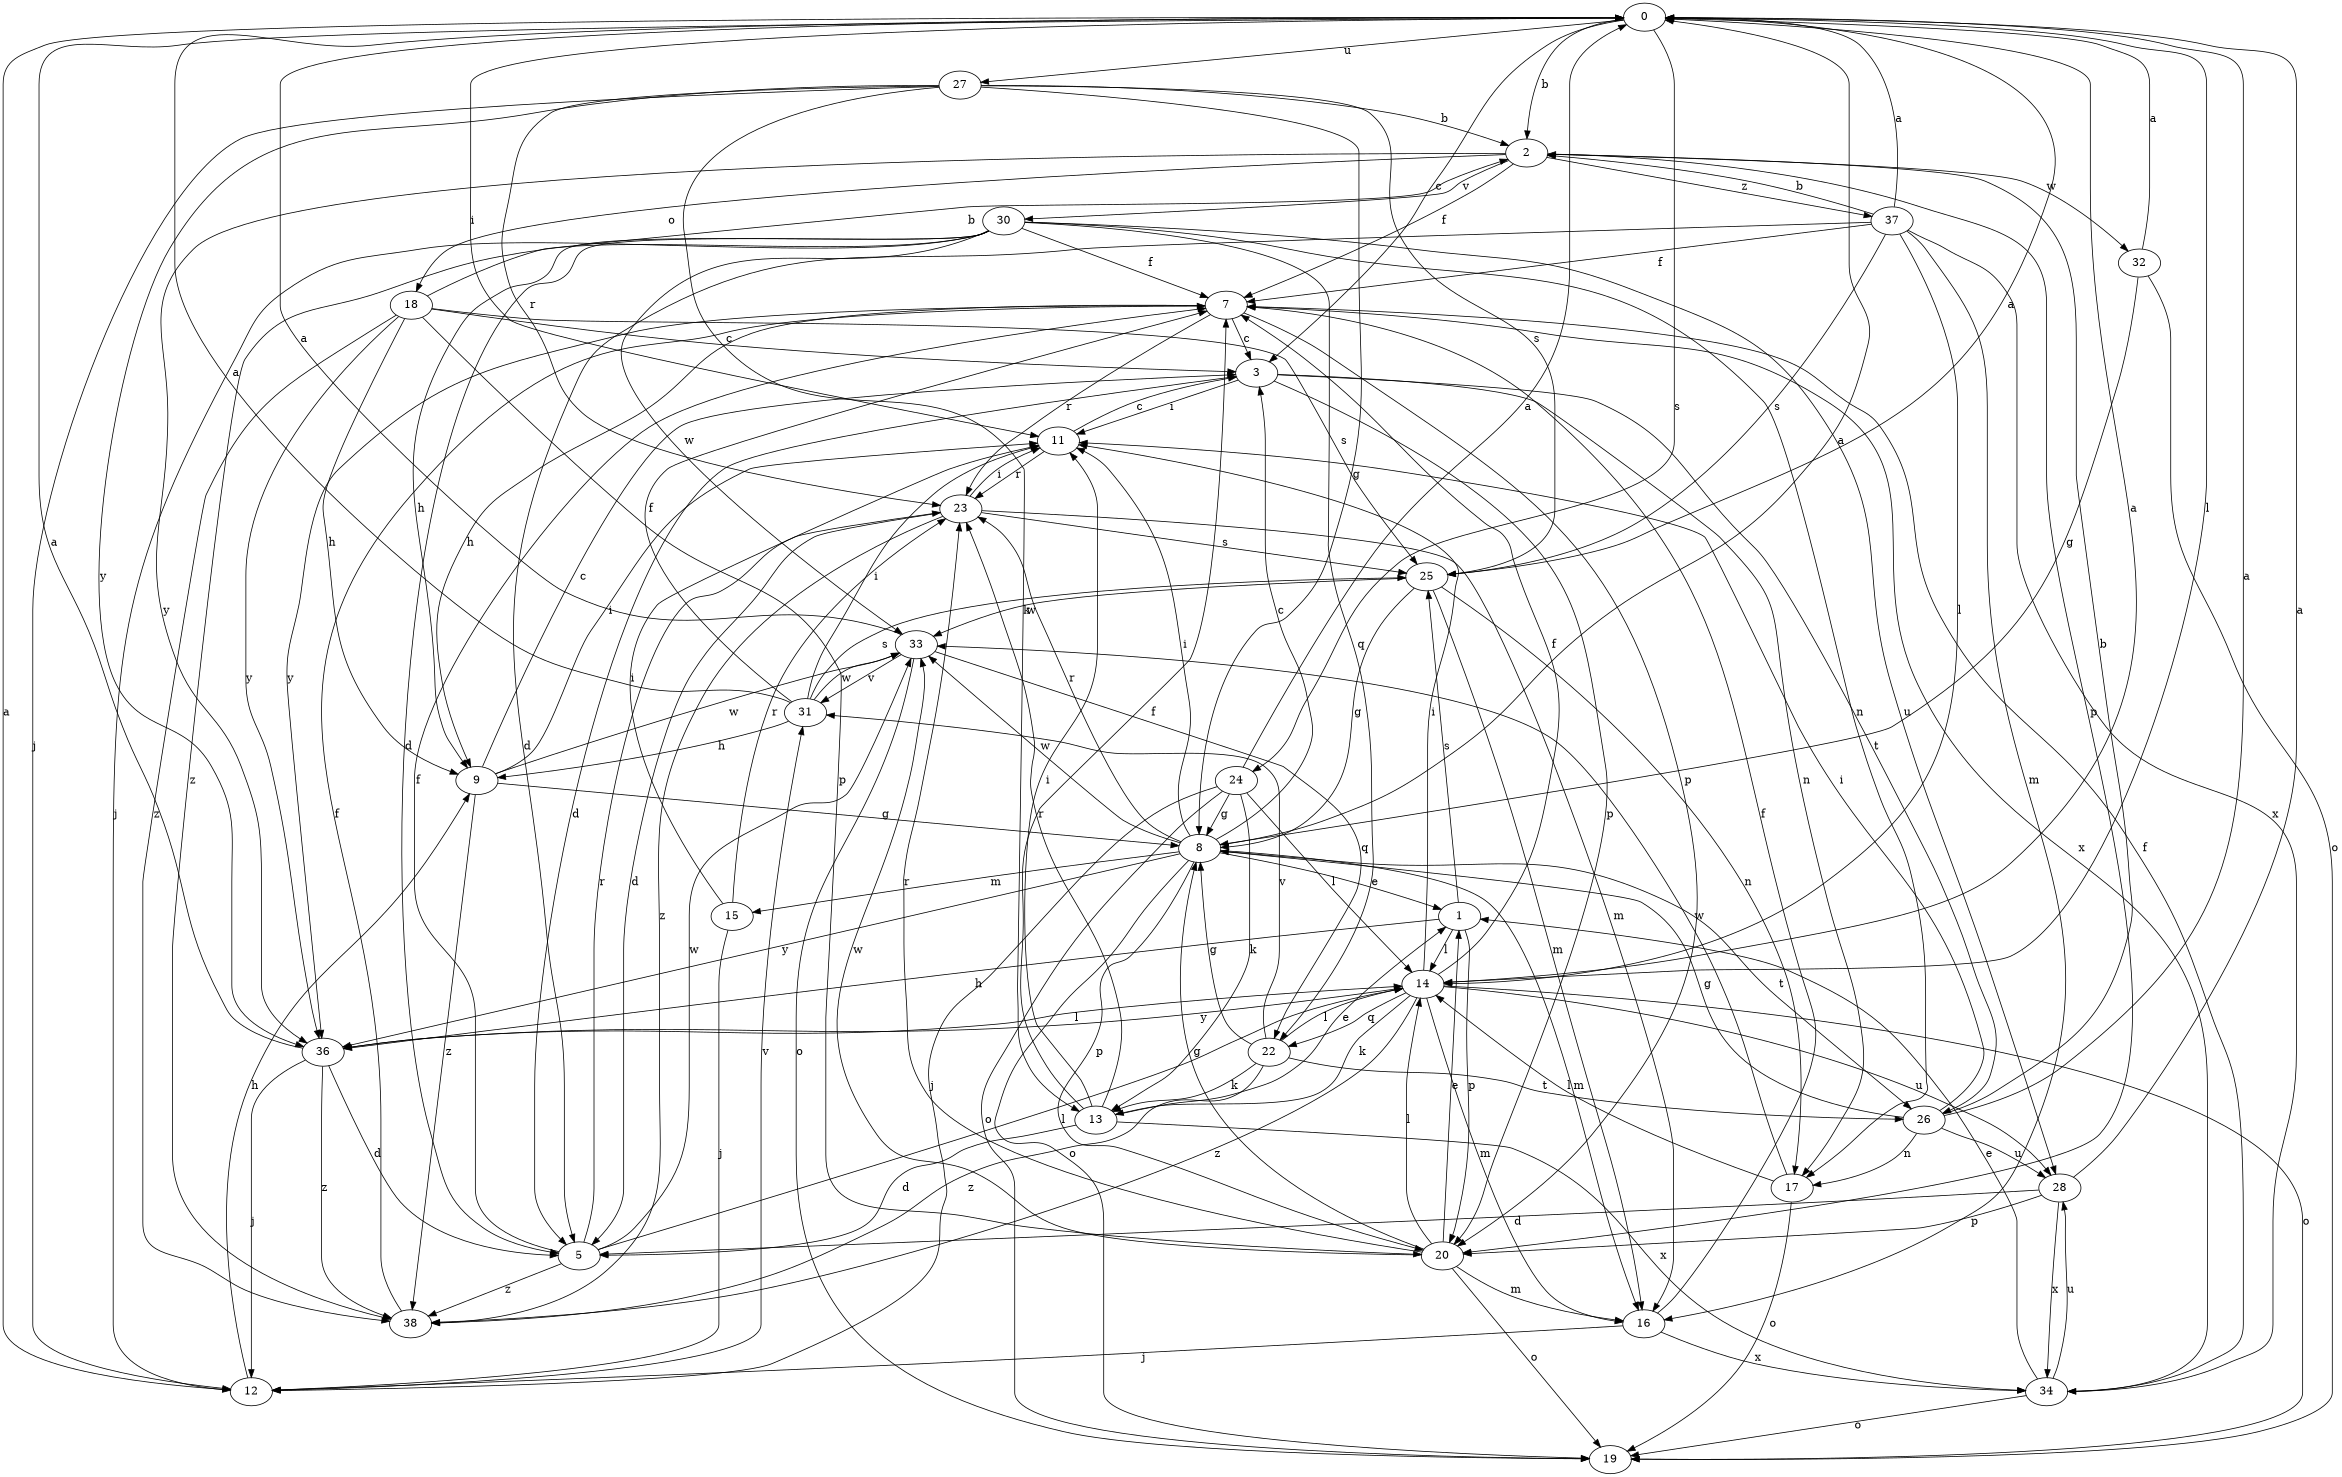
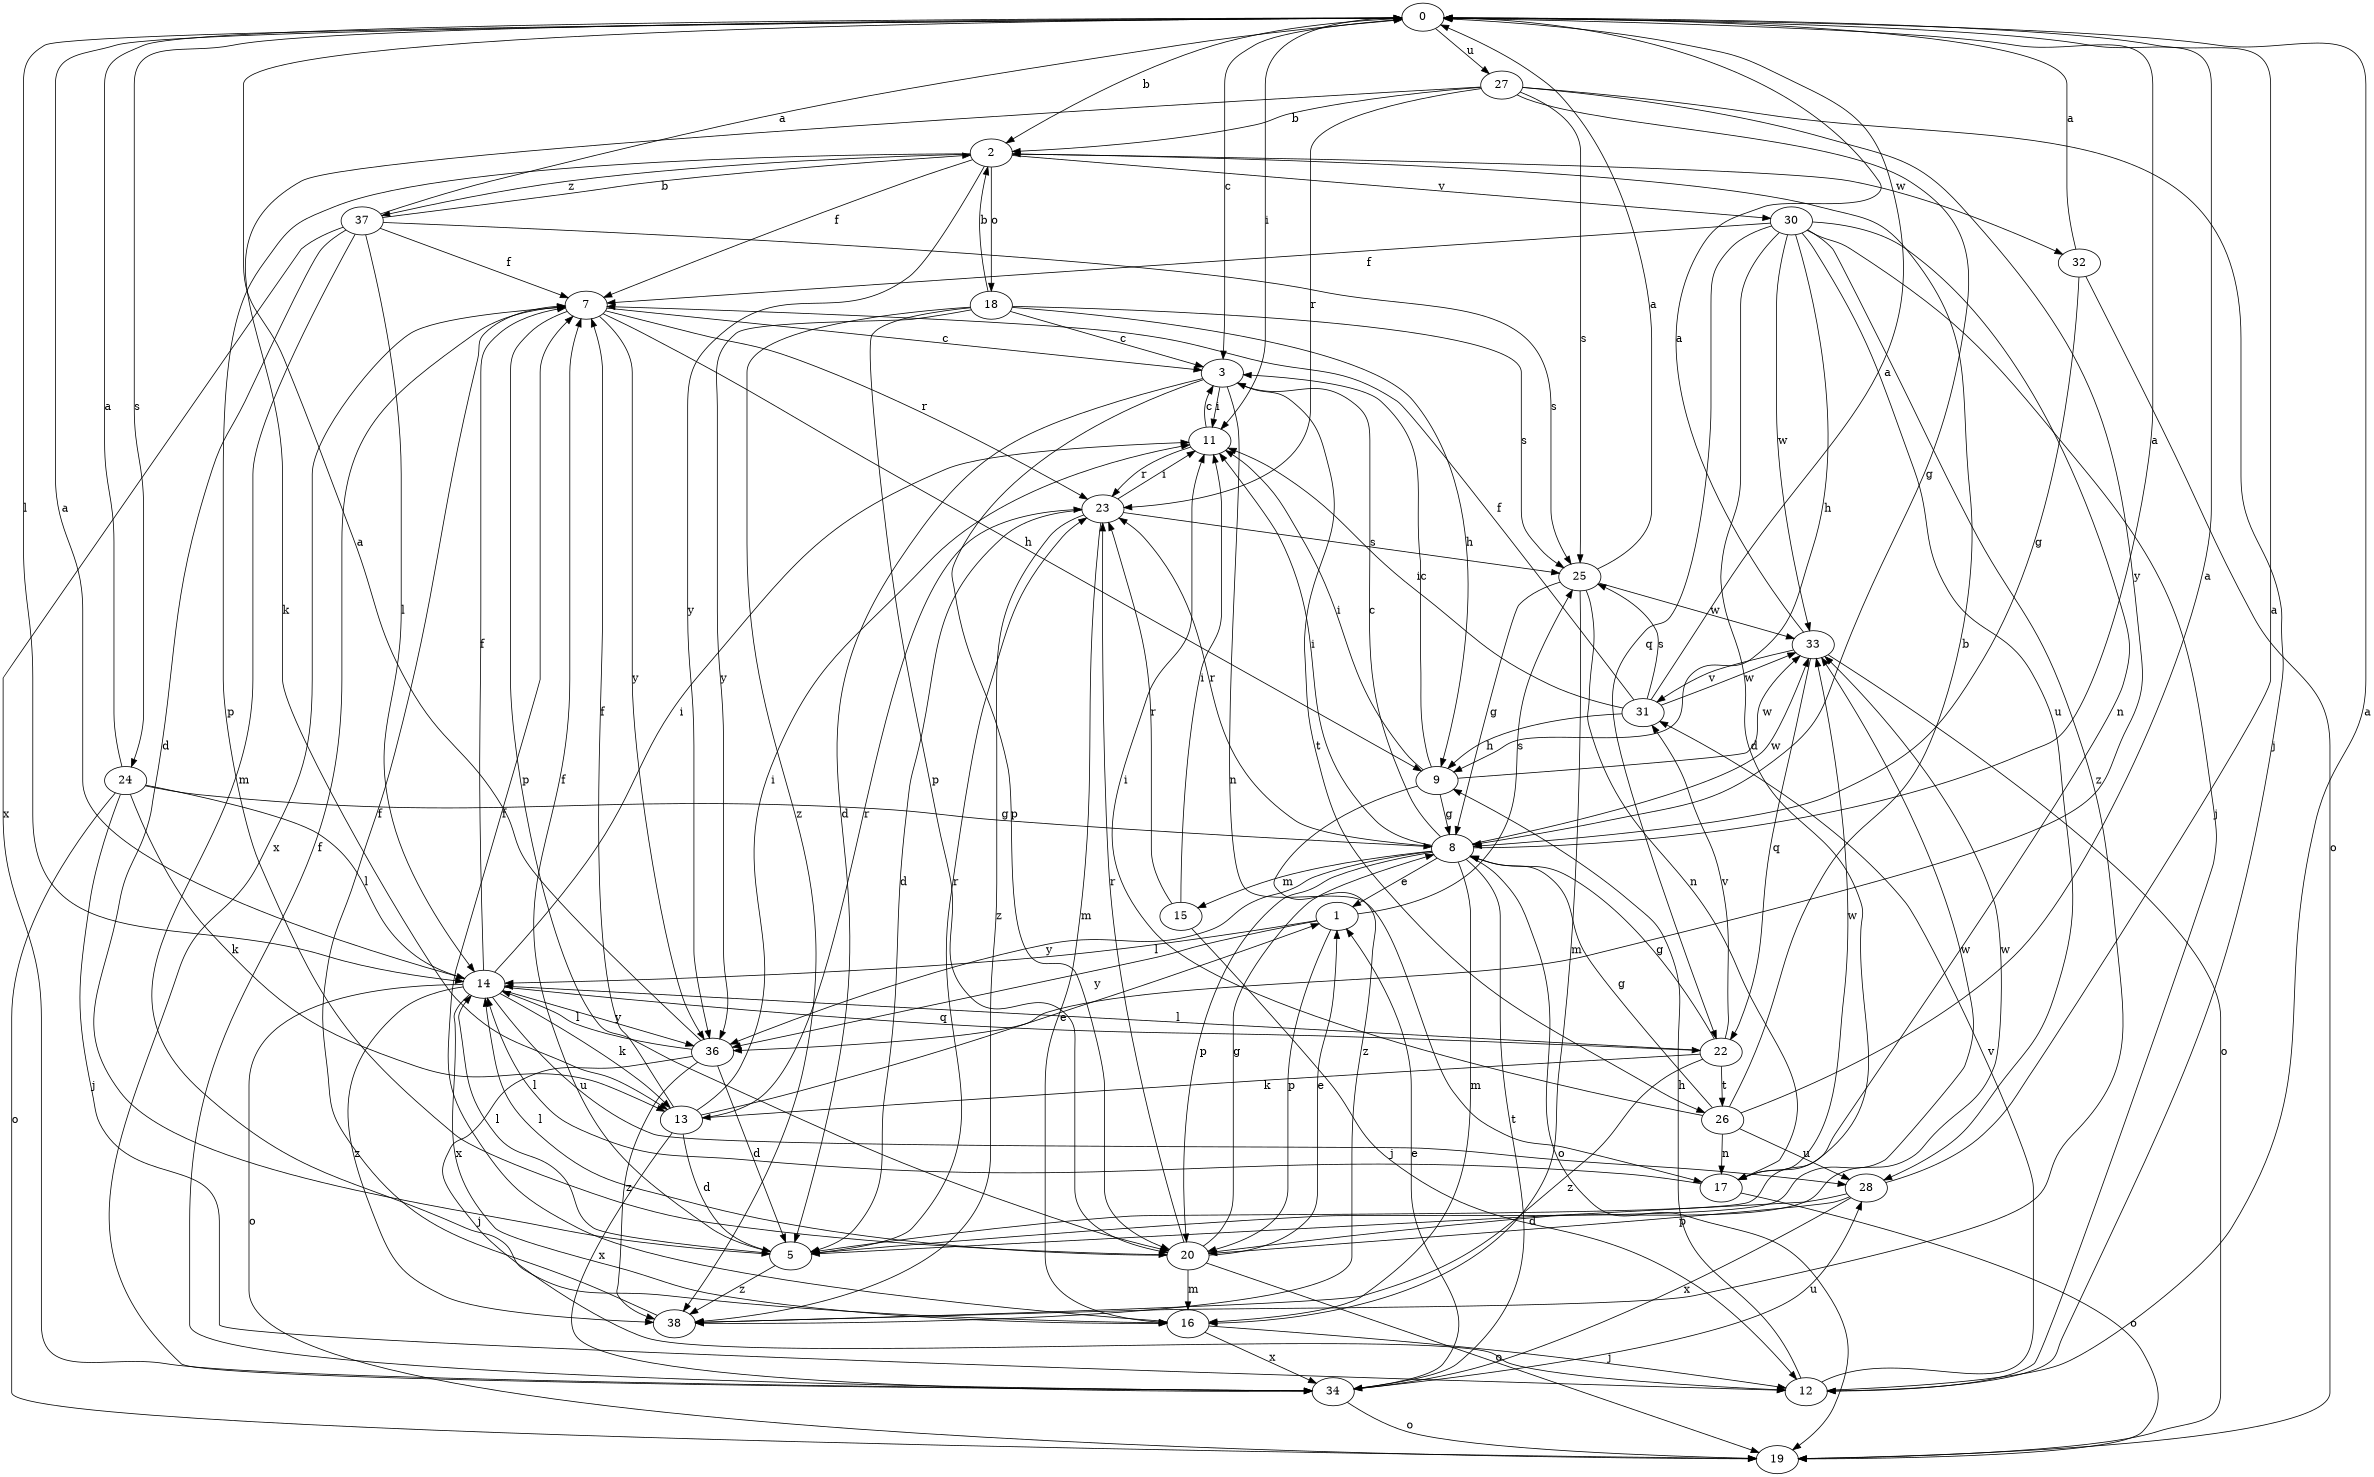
(1602, 877) -> (1515, 1150)
(979, 984) -> (1098, 984)
(1485, 1154) -> (459, 1154)
